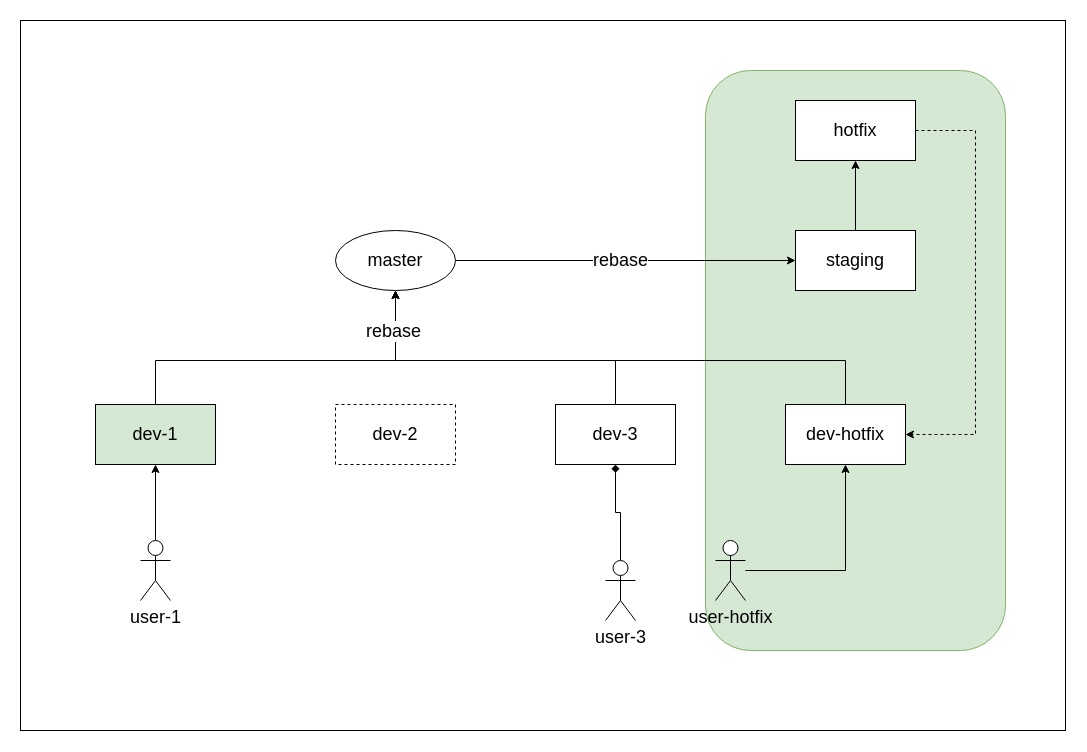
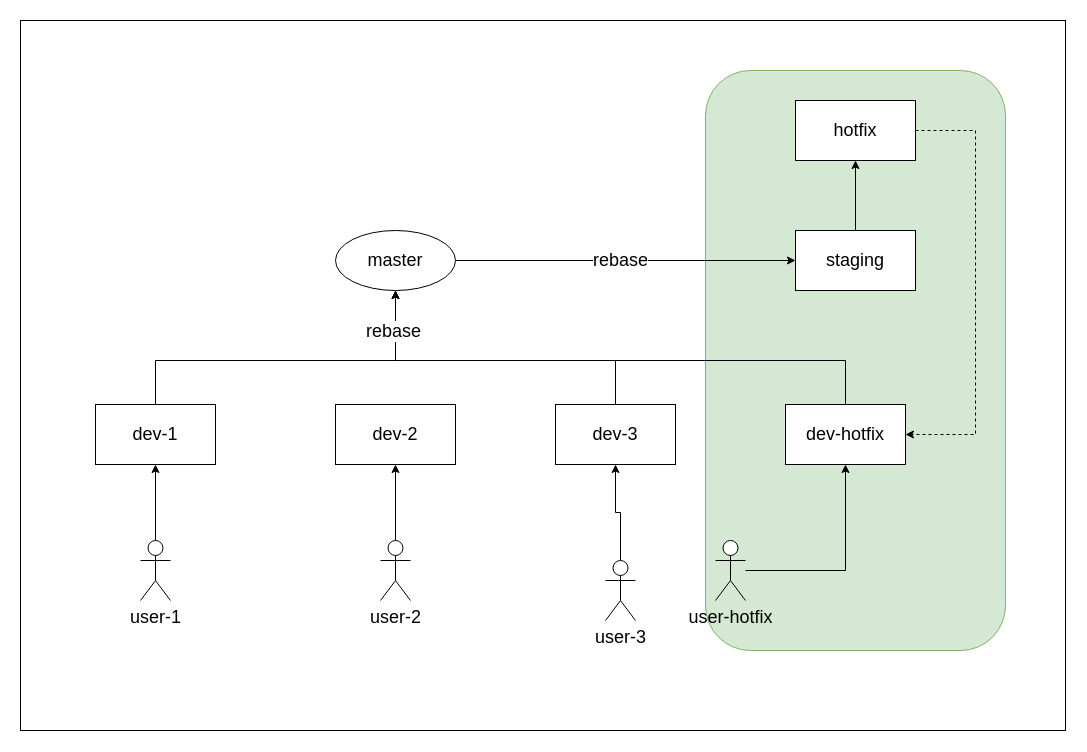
(156, 435) -> (156, 435)
(396, 435) -> (396, 435)
(616, 473) -> (616, 473)
none -> (396, 506)
none -> (396, 571)
